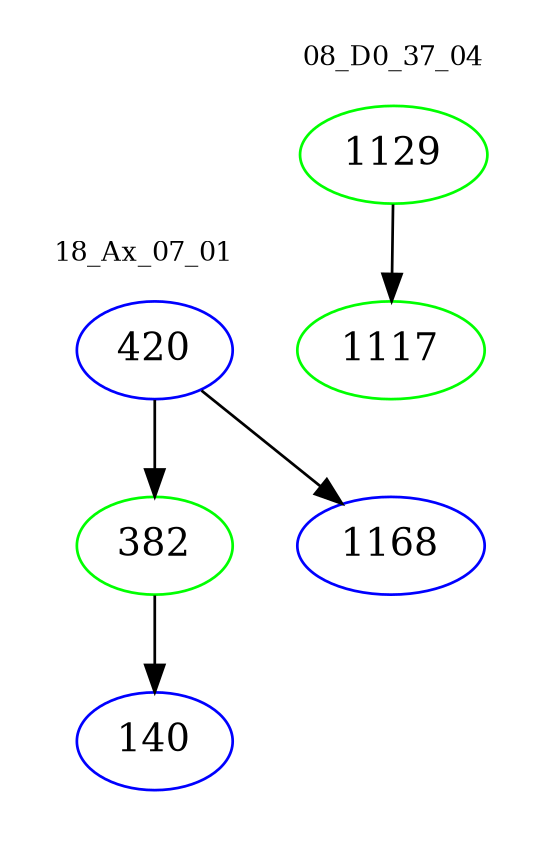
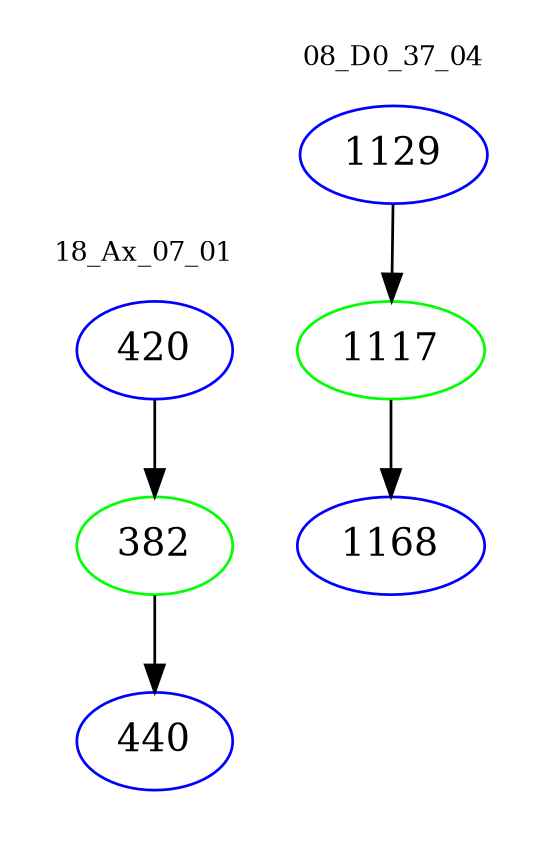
(394, 155) -> (394, 155)
(237, 419) -> (391, 435)
(155, 741) -> (155, 741)
